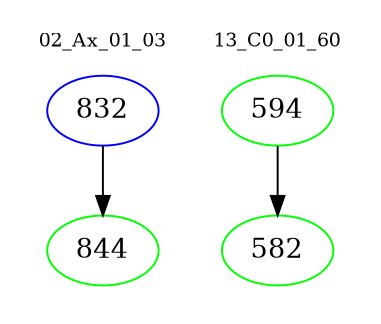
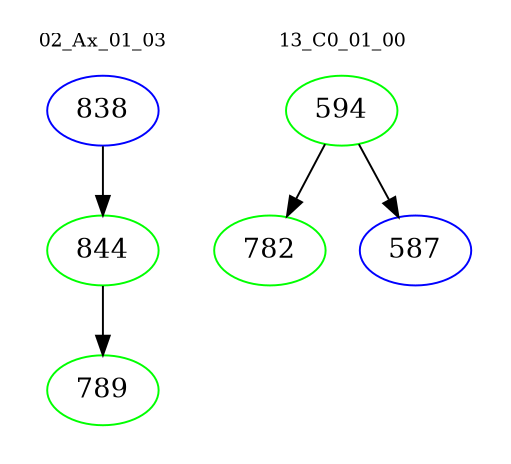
(278, 42) -> (343, 42)
(103, 111) -> (103, 111)
(278, 250) -> (270, 250)
none -> (416, 250)
none -> (103, 390)
